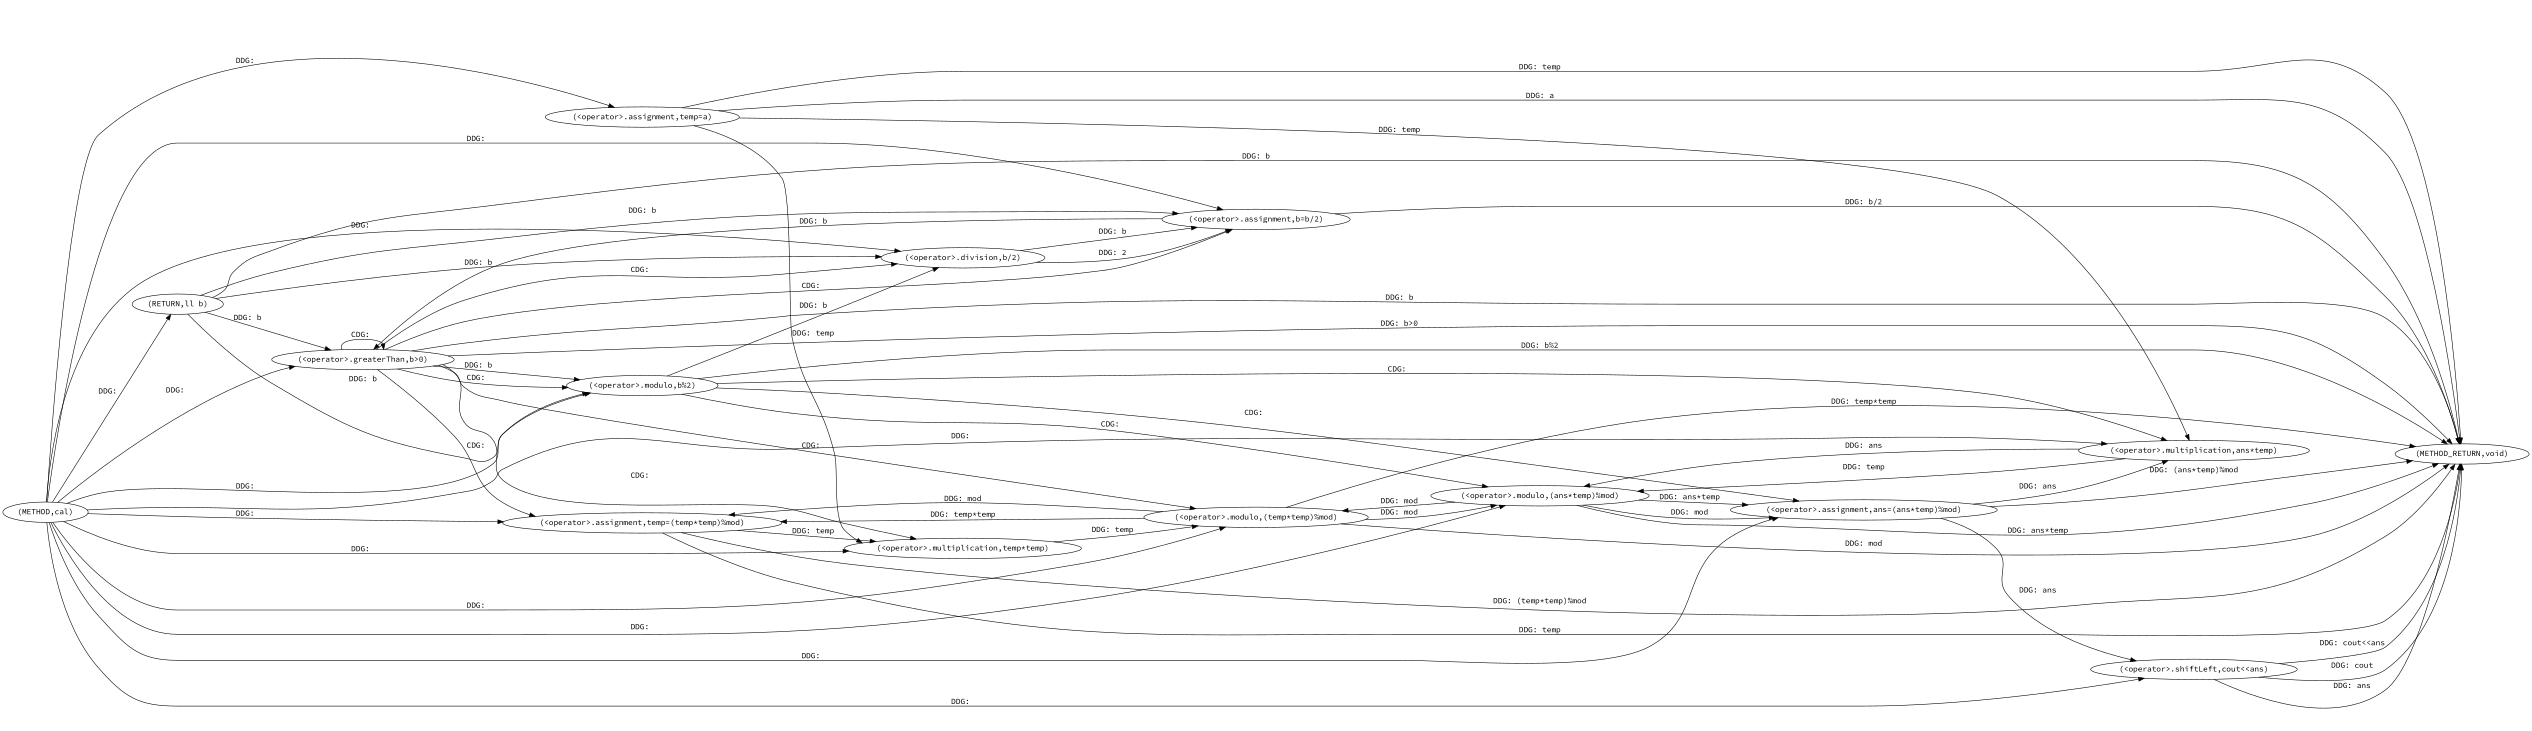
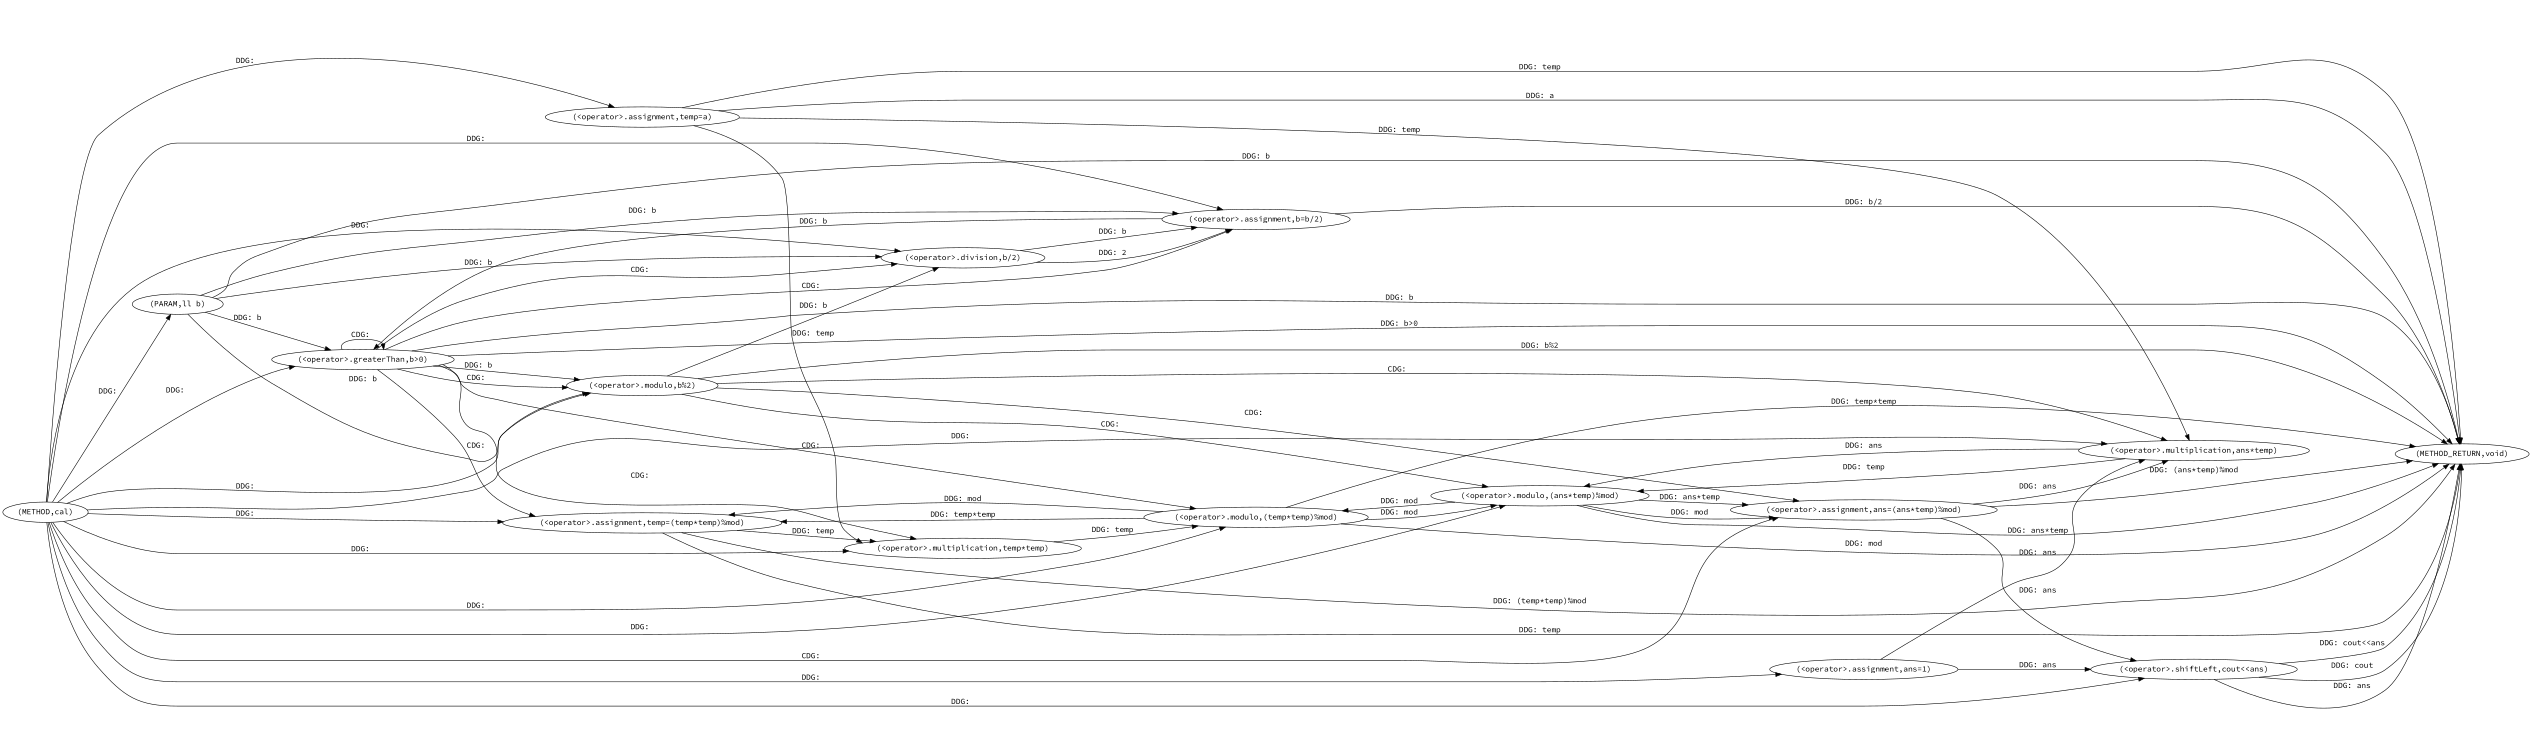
(178, 304) -> (178, 304)
(813, 656) -> (813, 656)
none -> (1864, 669)
